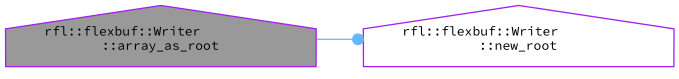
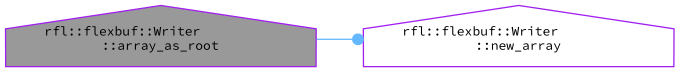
(519, 39) -> (519, 39)
